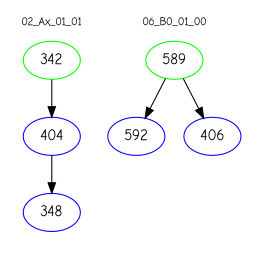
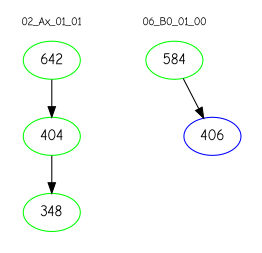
(52, 60) -> (52, 60)
(174, 60) -> (174, 60)
(52, 136) -> (52, 136)
(136, 136) -> none
(52, 212) -> (52, 212)
